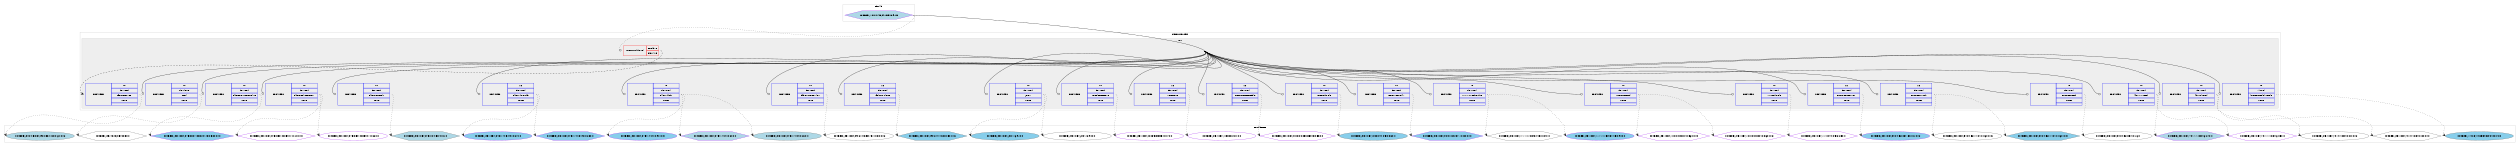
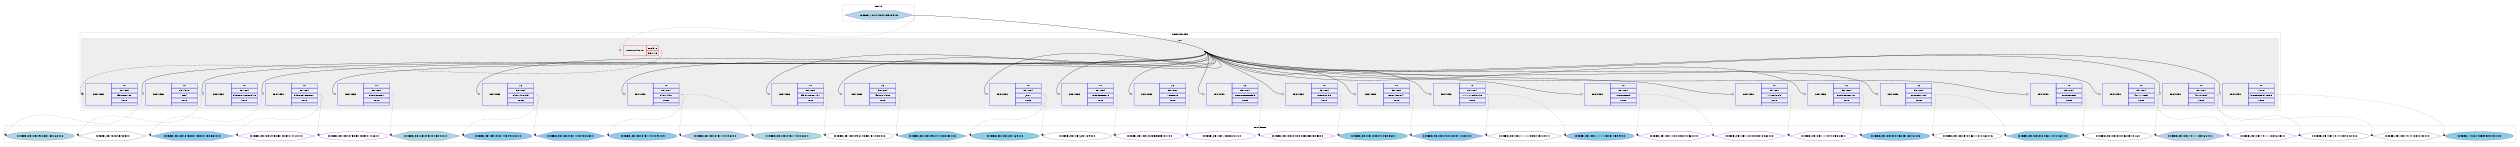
(40, 136) -> (40, 136)
